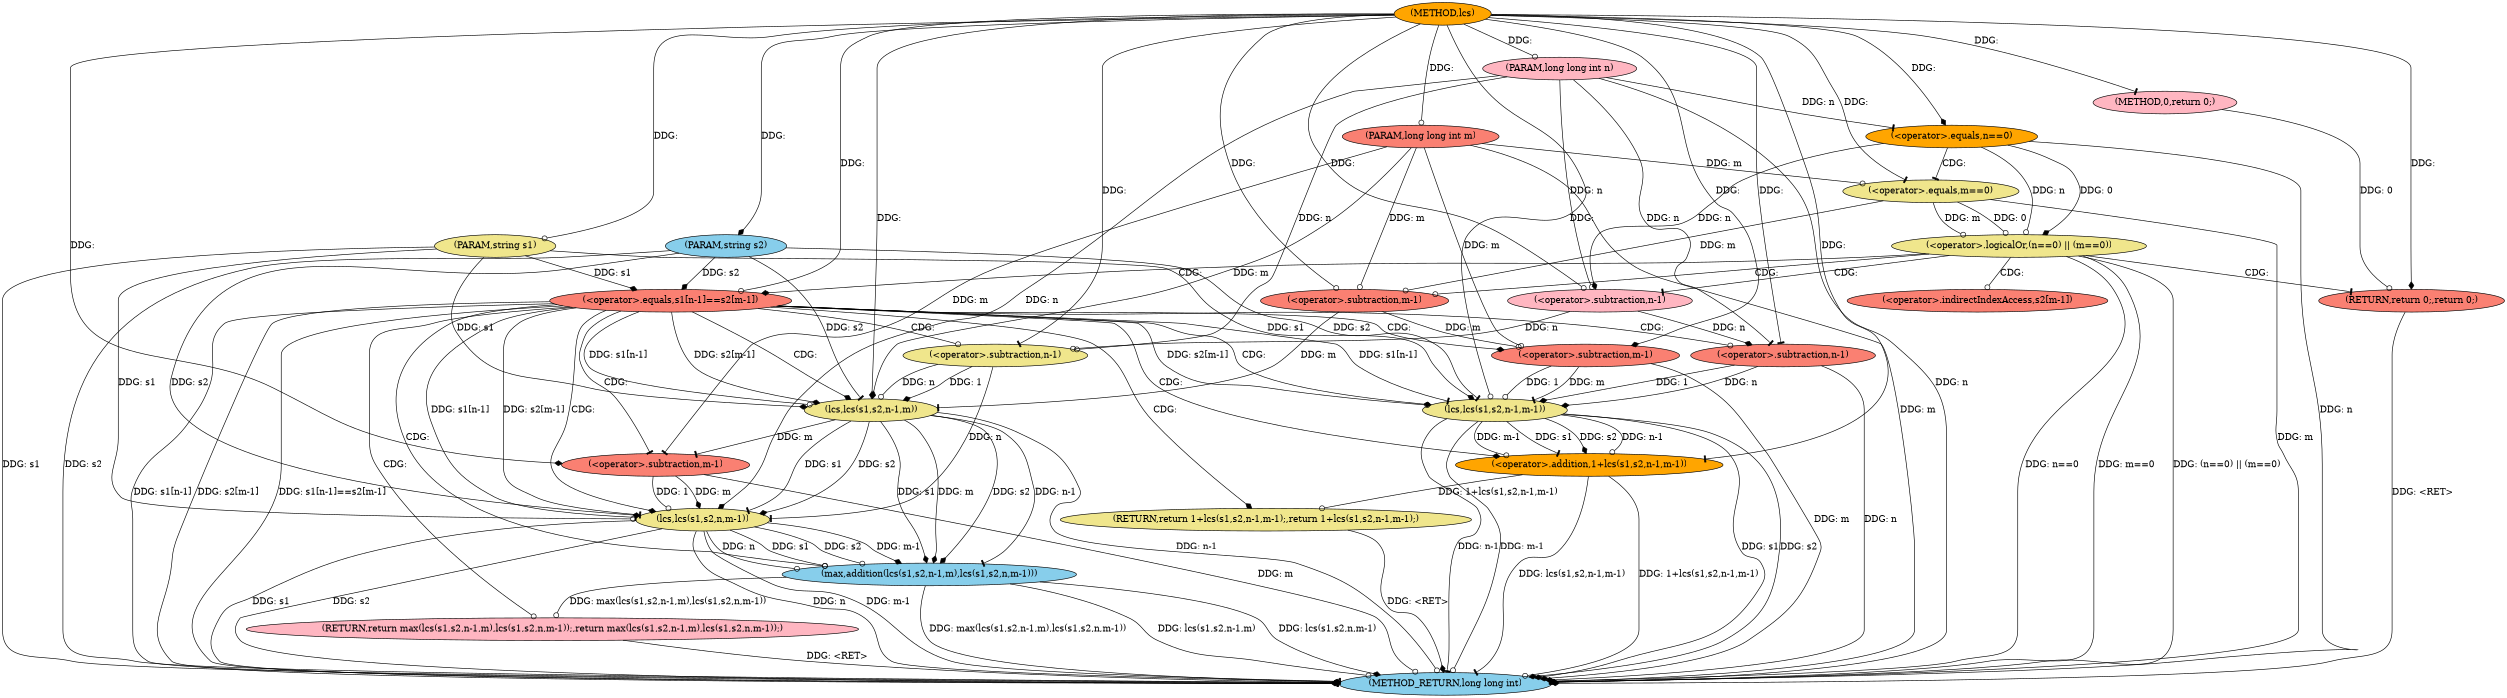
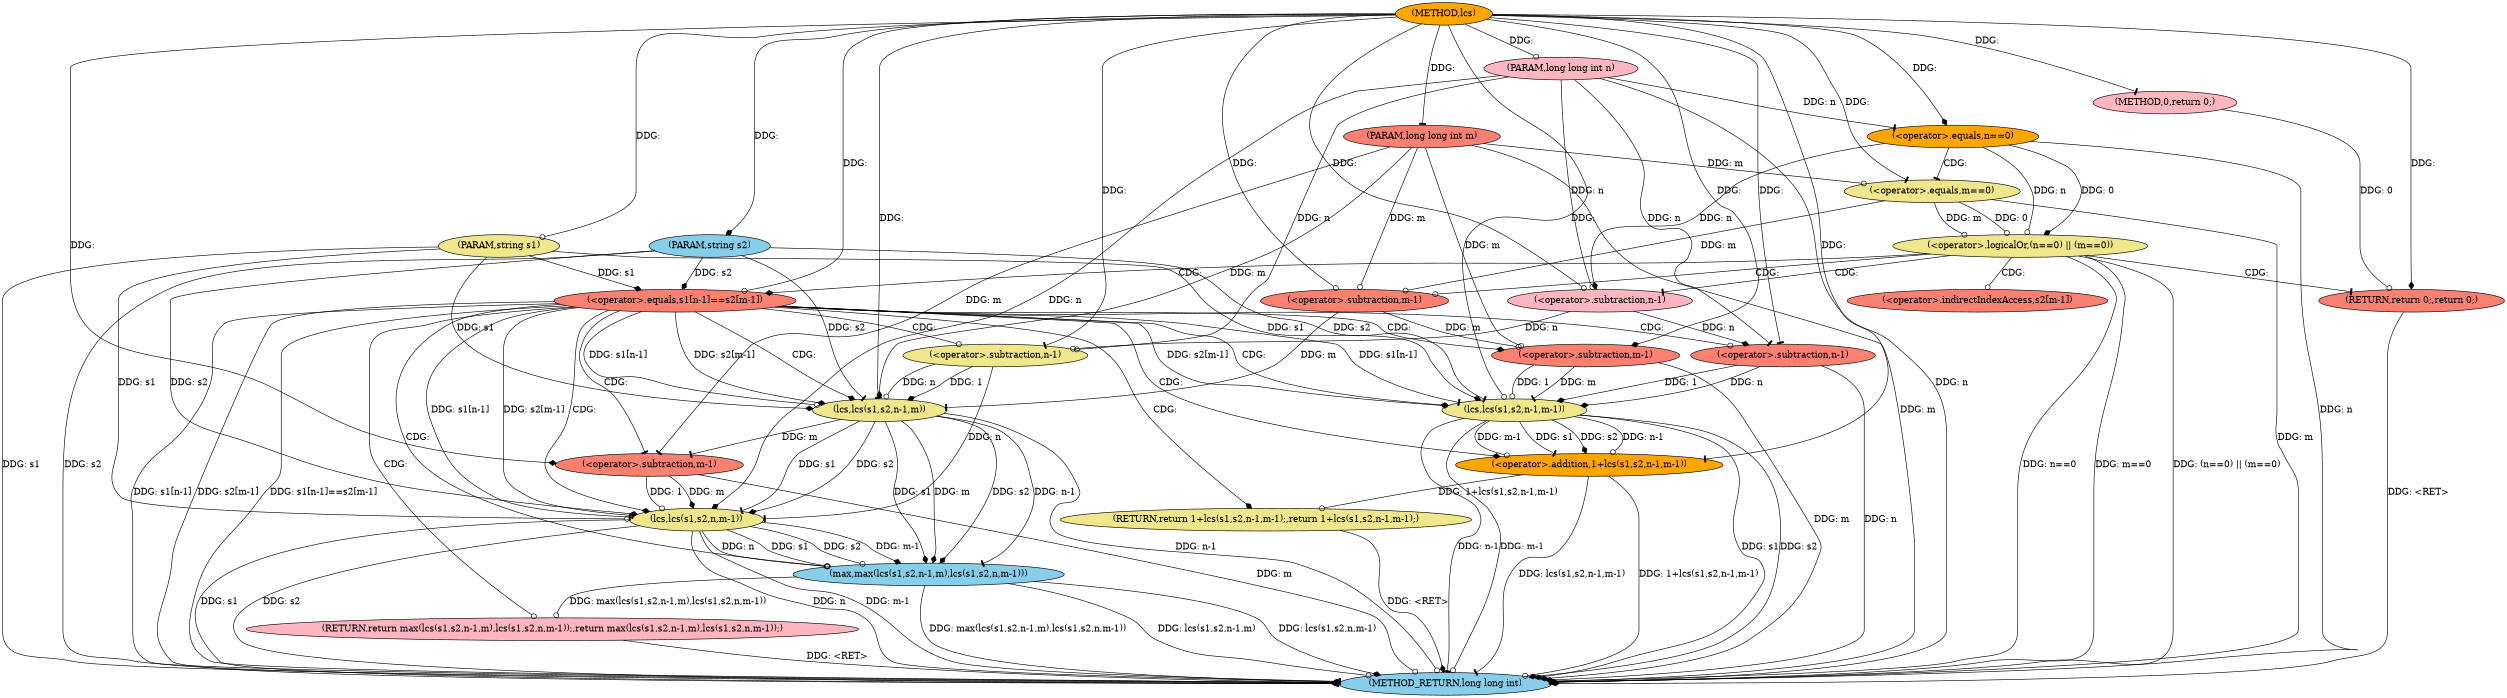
(970, 33) -> (969, 34)
(1427, 72) -> (1428, 73)
(929, 574) -> (929, 574)
